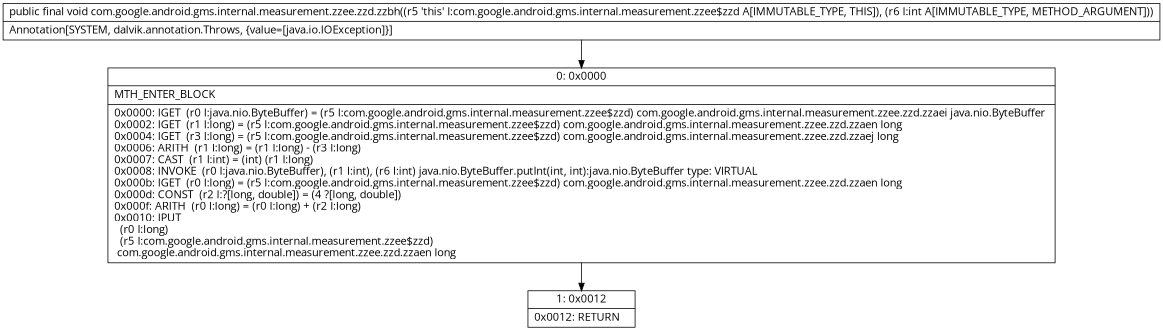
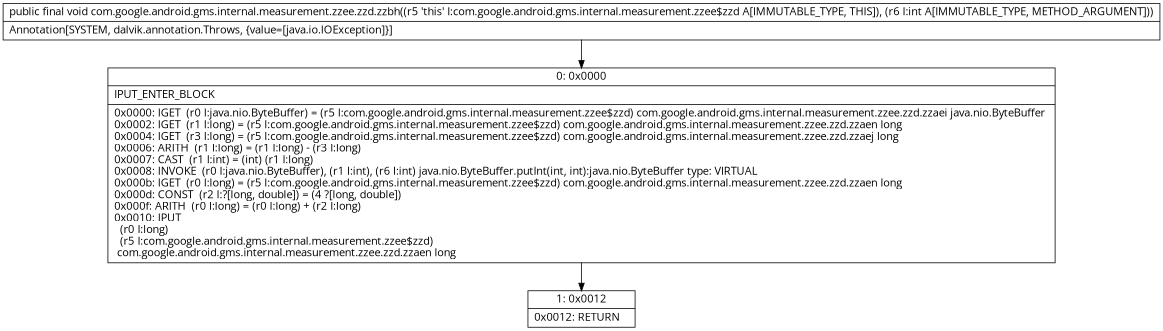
(165, 95) -> (165, 95)
